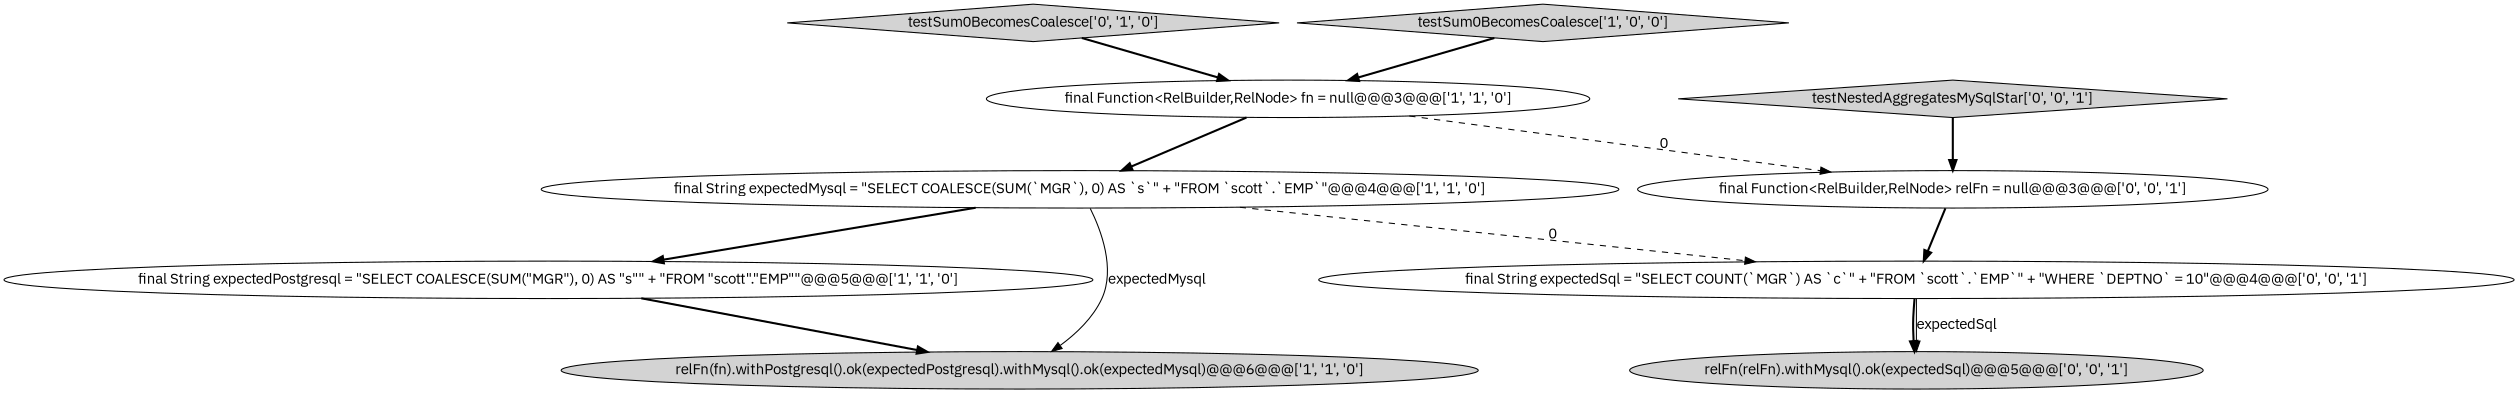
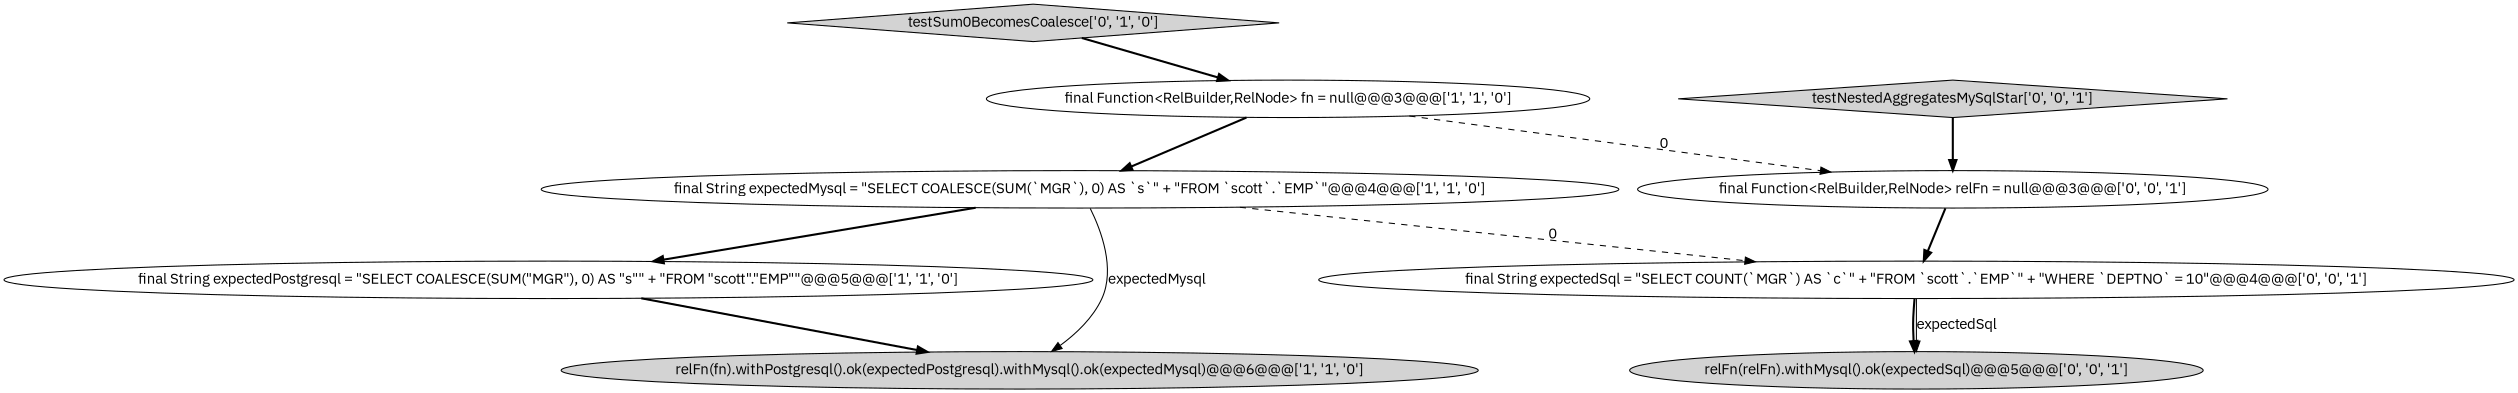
(1543, 23) -> none
